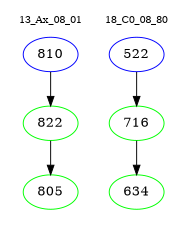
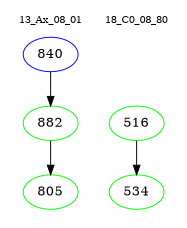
(51, 54) -> (51, 54)
(137, 54) -> none
(51, 123) -> (51, 123)
(137, 123) -> (137, 123)
(137, 192) -> (137, 192)
